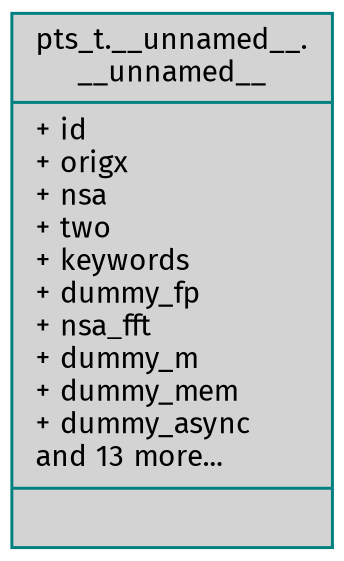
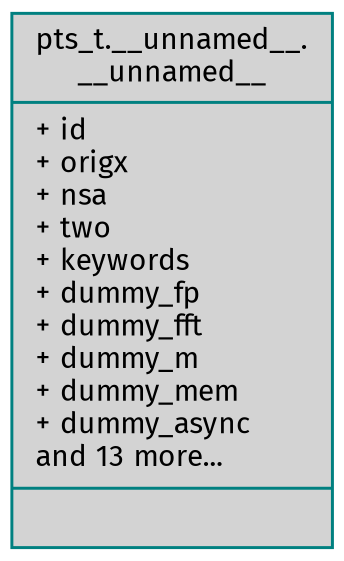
(95, 326) -> (120, 326)
